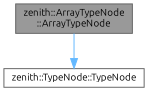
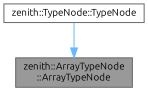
(74, 46) -> (74, 35)
